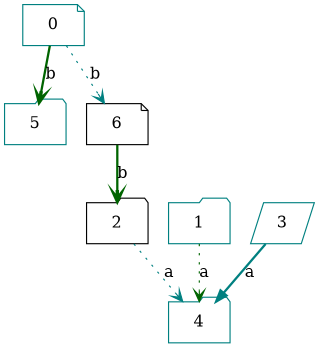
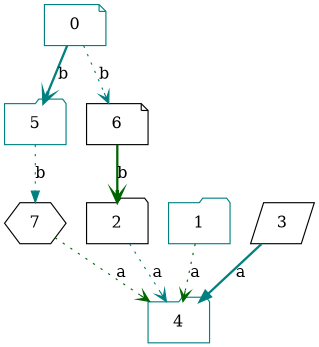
(45, 69) -> (57, 69)
none -> (35, 223)
(282, 223) -> (282, 223)
